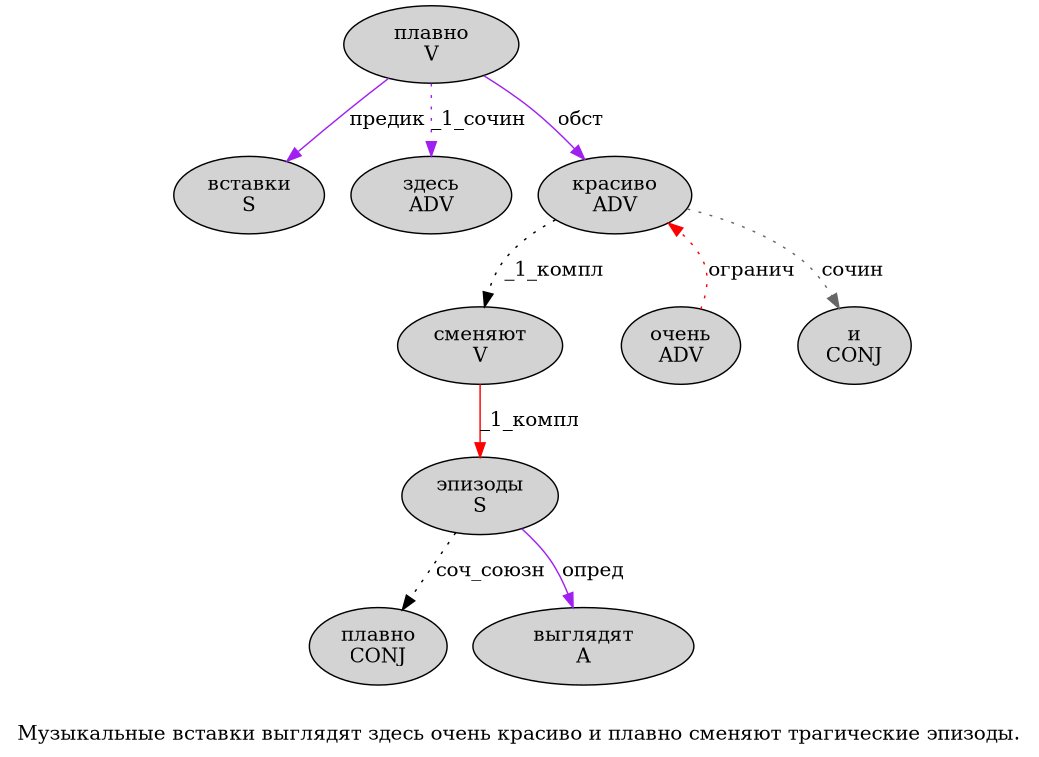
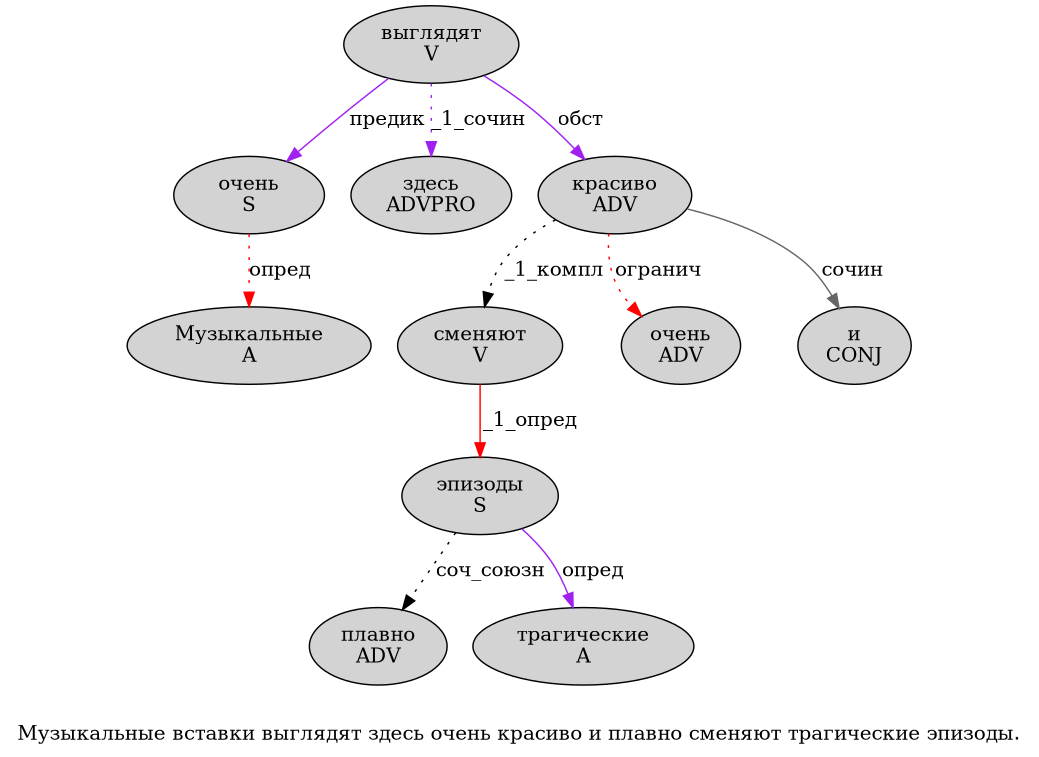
(431, 44) -> (431, 44)
(249, 195) -> (249, 195)
(431, 195) -> (431, 195)
(769, 239) -> (769, 239)
(705, 267) -> (612, 272)
none -> (249, 346)
(530, 421) -> (530, 421)
(378, 646) -> (378, 646)
(583, 646) -> (583, 646)
